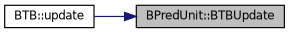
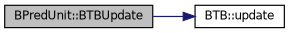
(109, 16) -> (168, 16)
